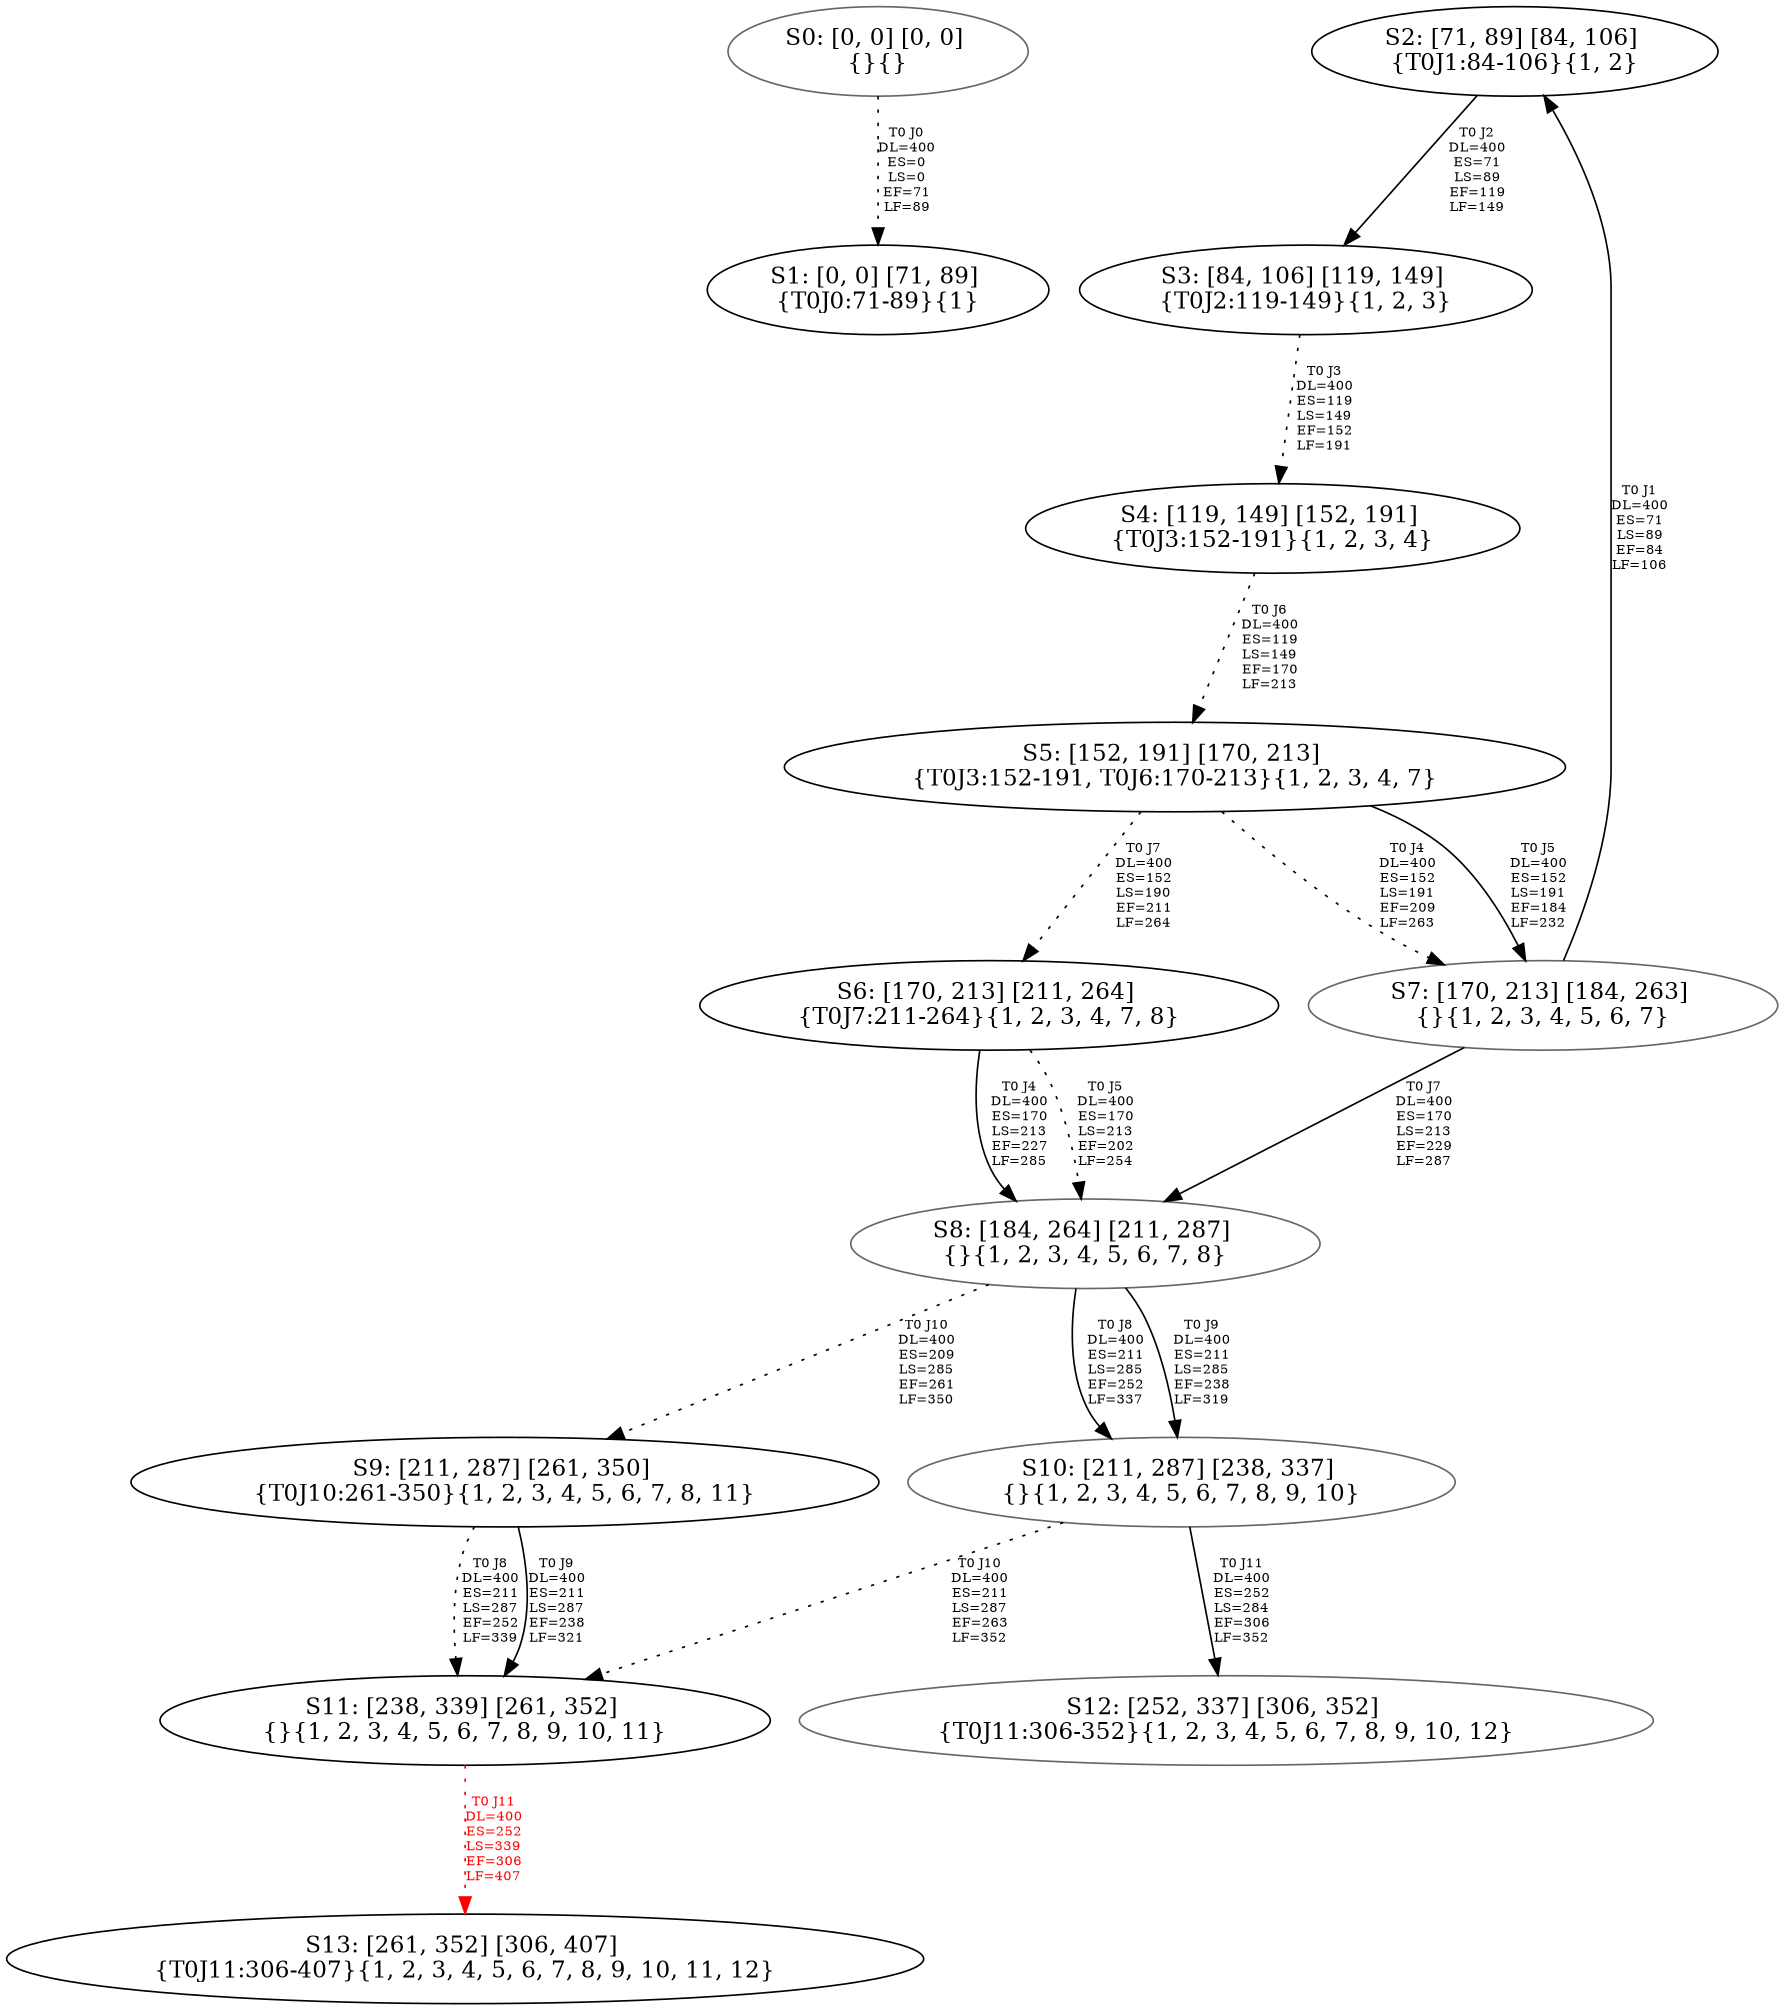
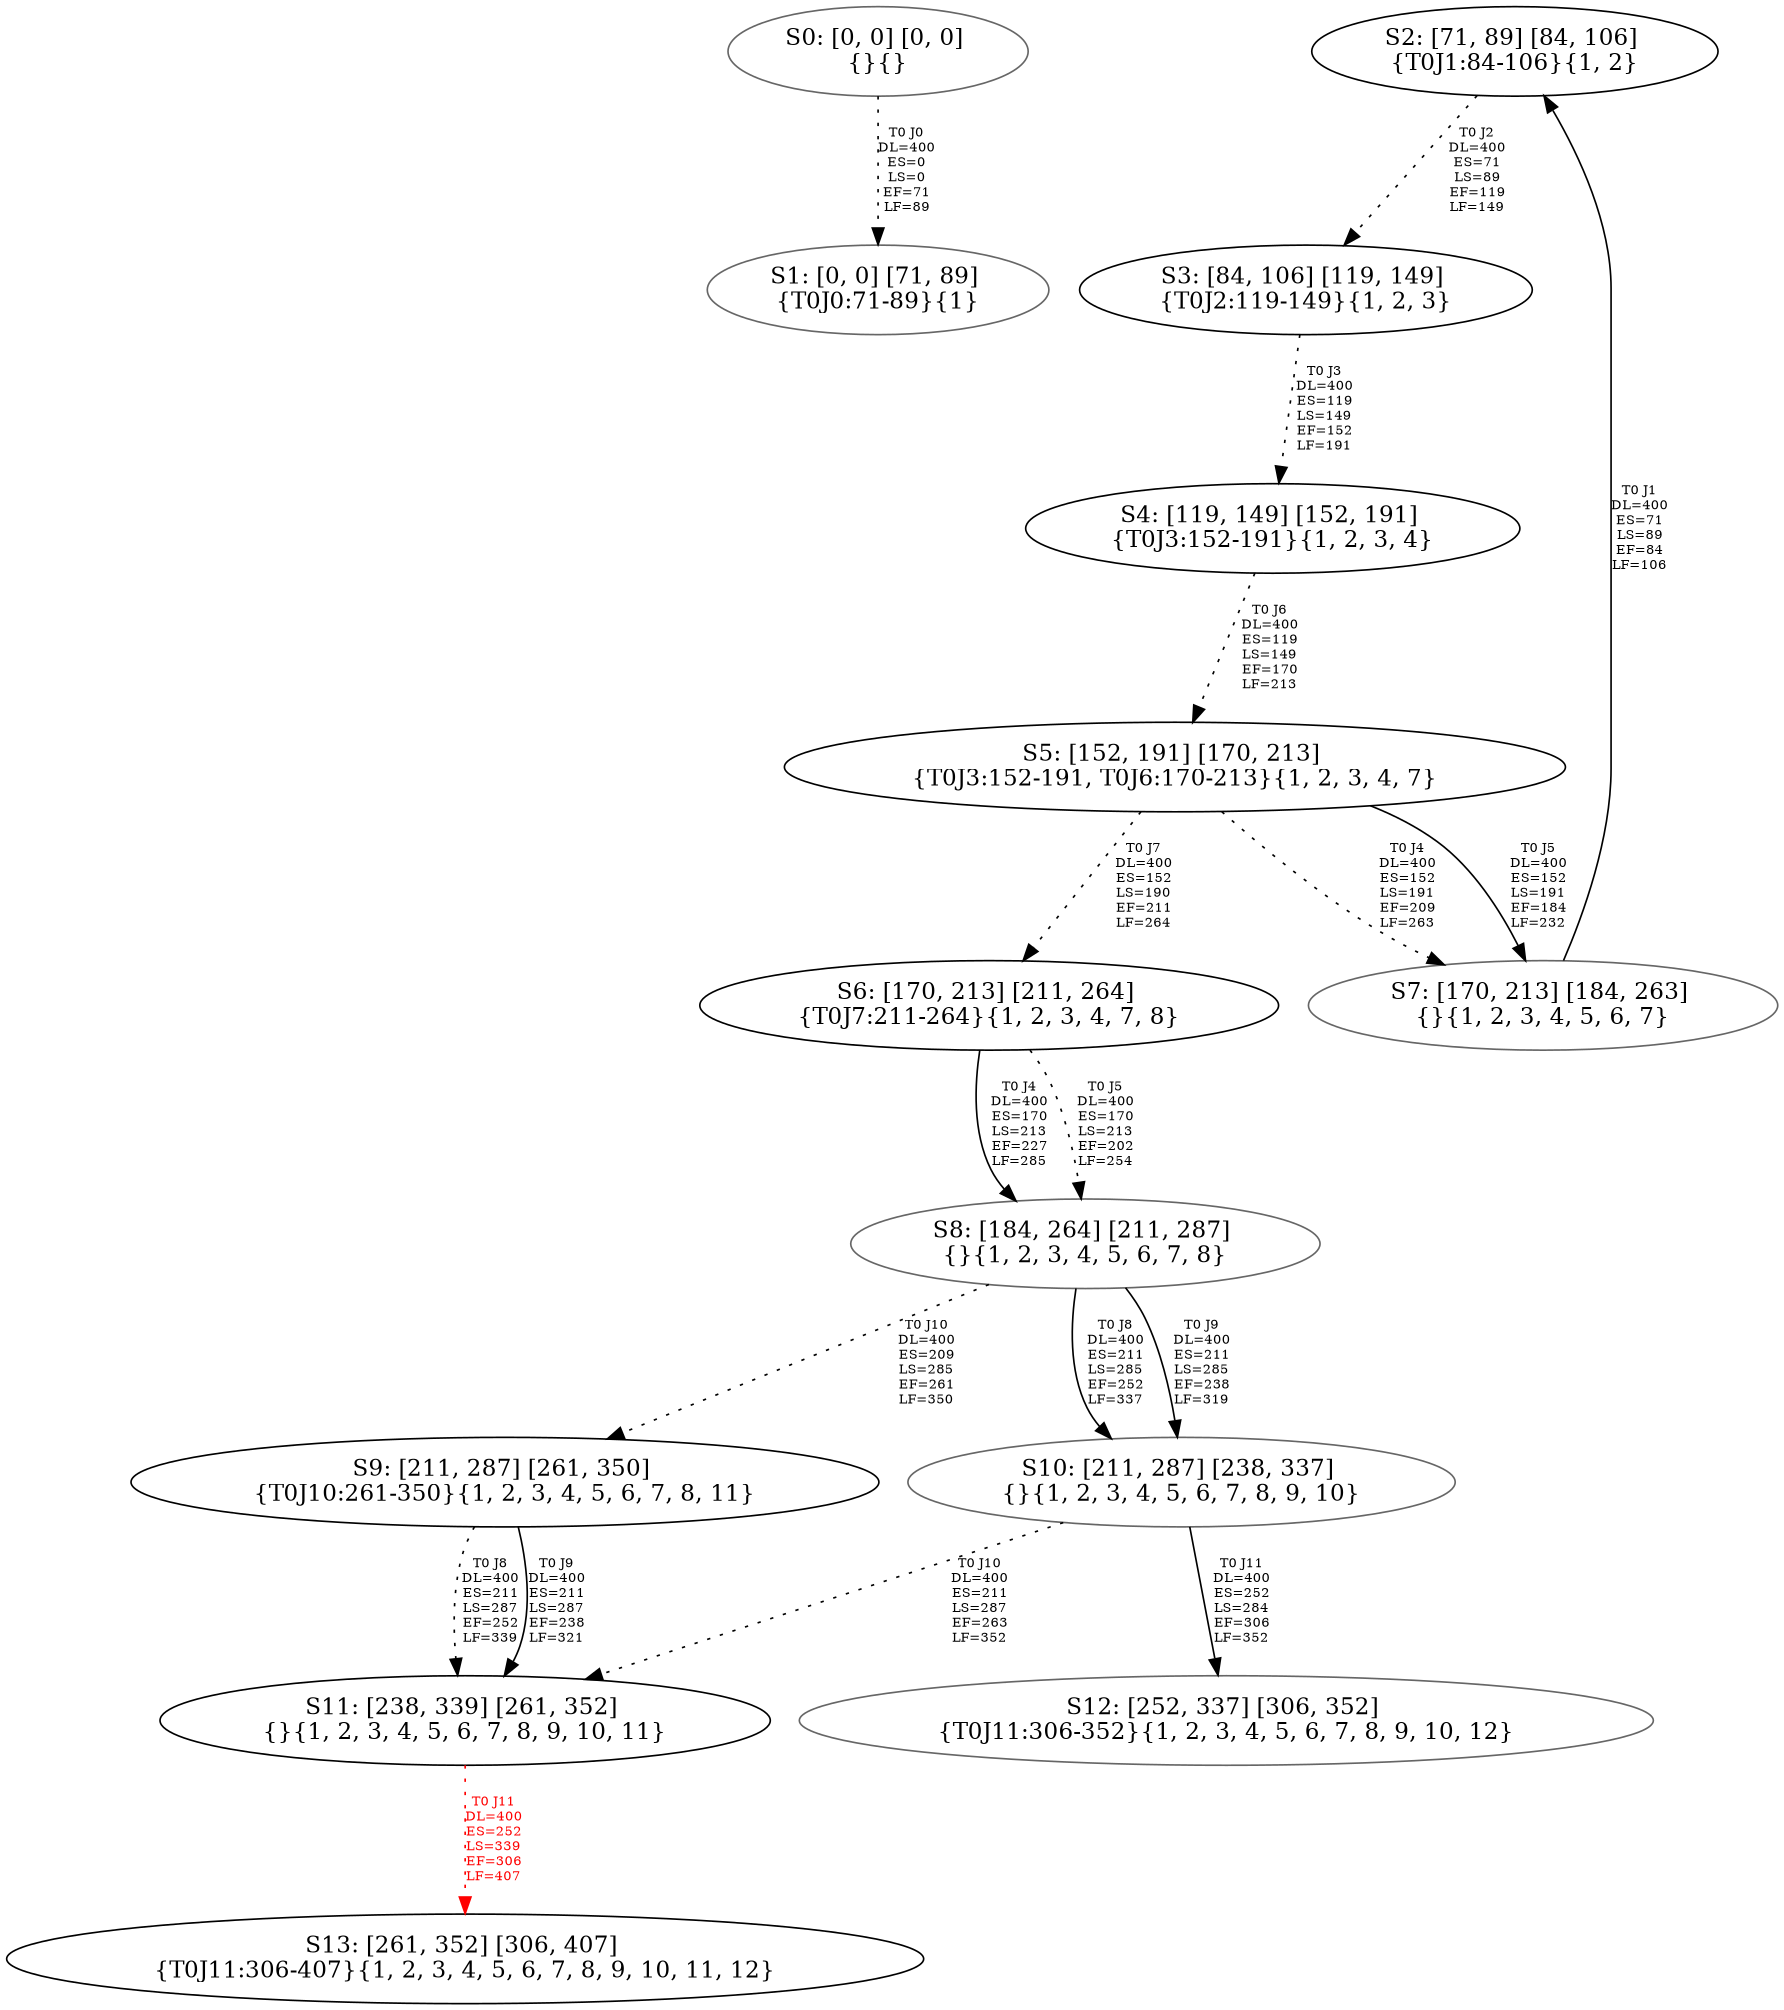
(1416, 164) -> (1416, 164)
(878, 290) -> (878, 290)
(1322, 1120) -> none
